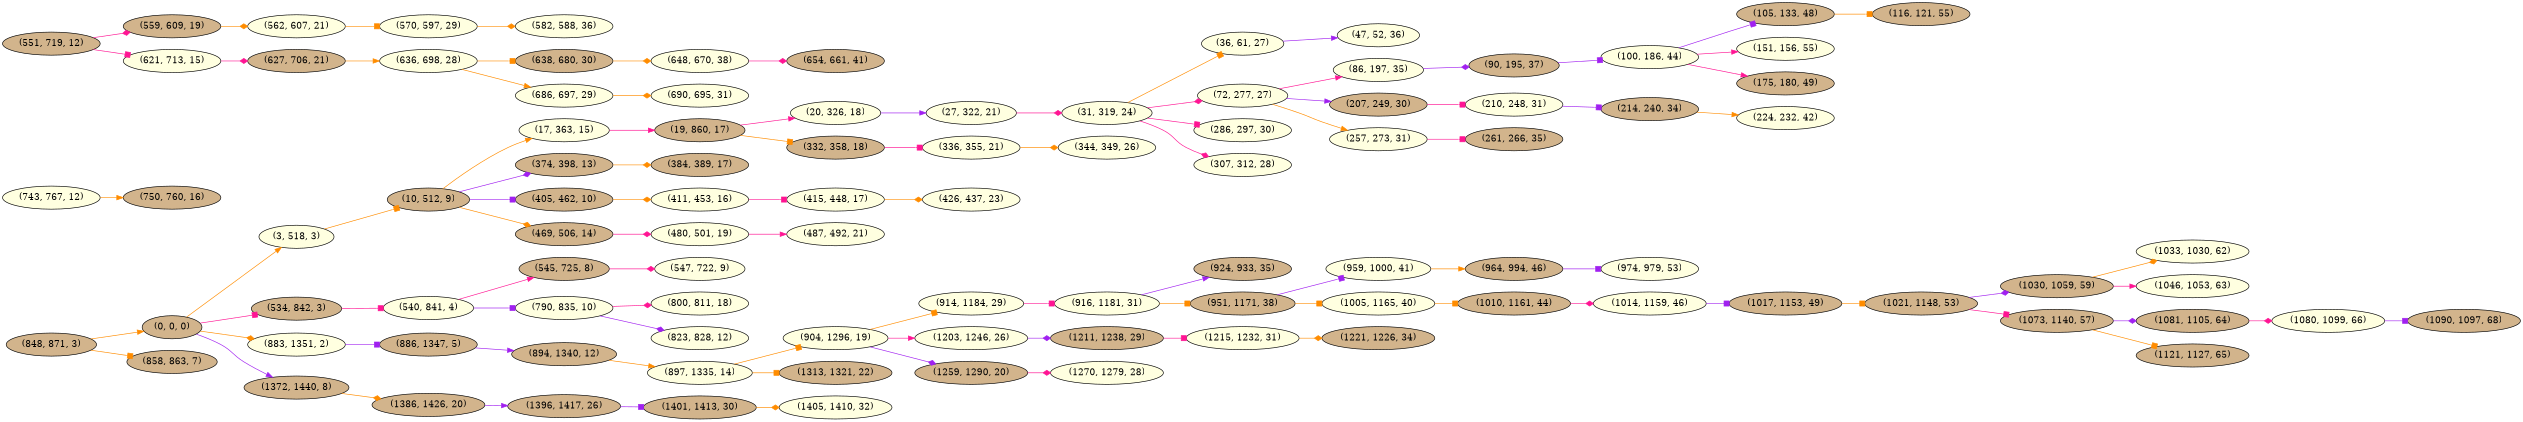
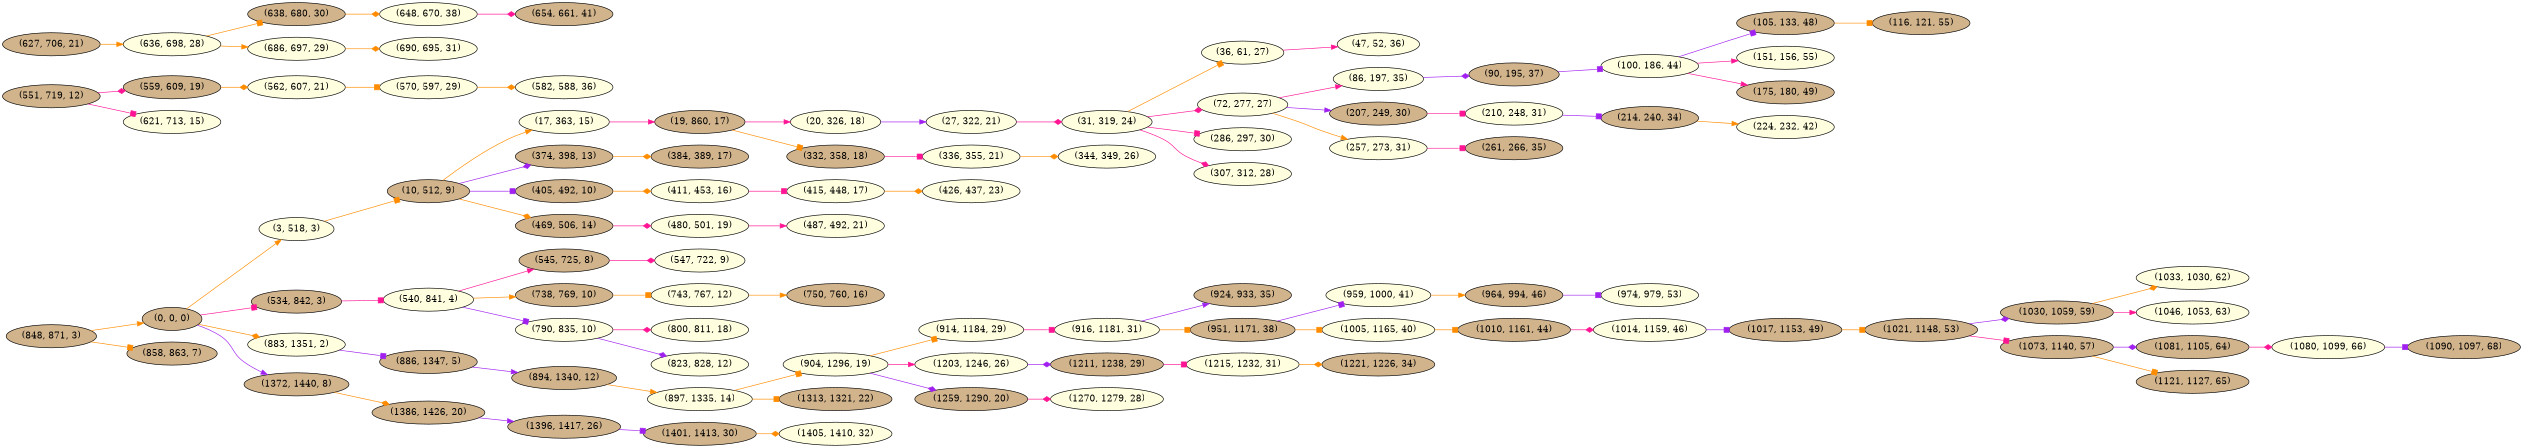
(1307, 40) -> (1307, 49)
(230, 61) -> none
(564, 200) -> (564, 191)
none -> (564, 295)
